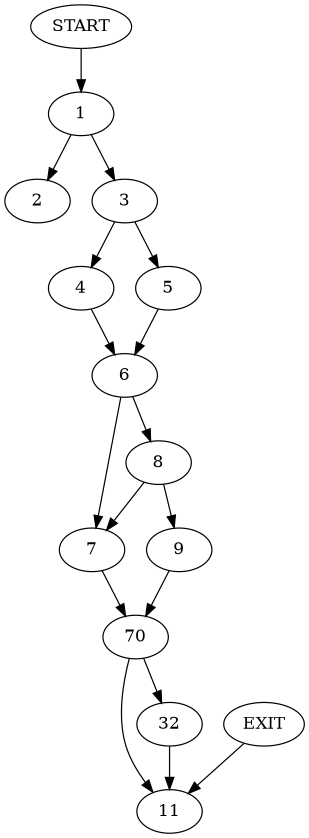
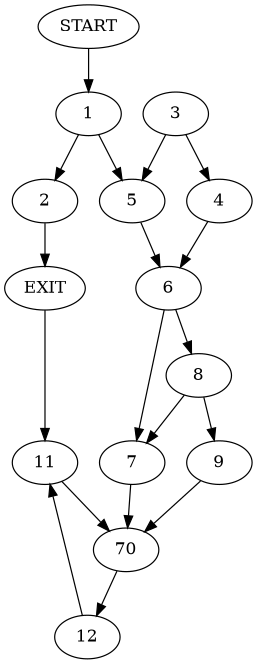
(100, 152) -> (108, 152)
none -> (45, 239)
(122, 723) -> (81, 502)
(170, 724) -> (87, 637)
